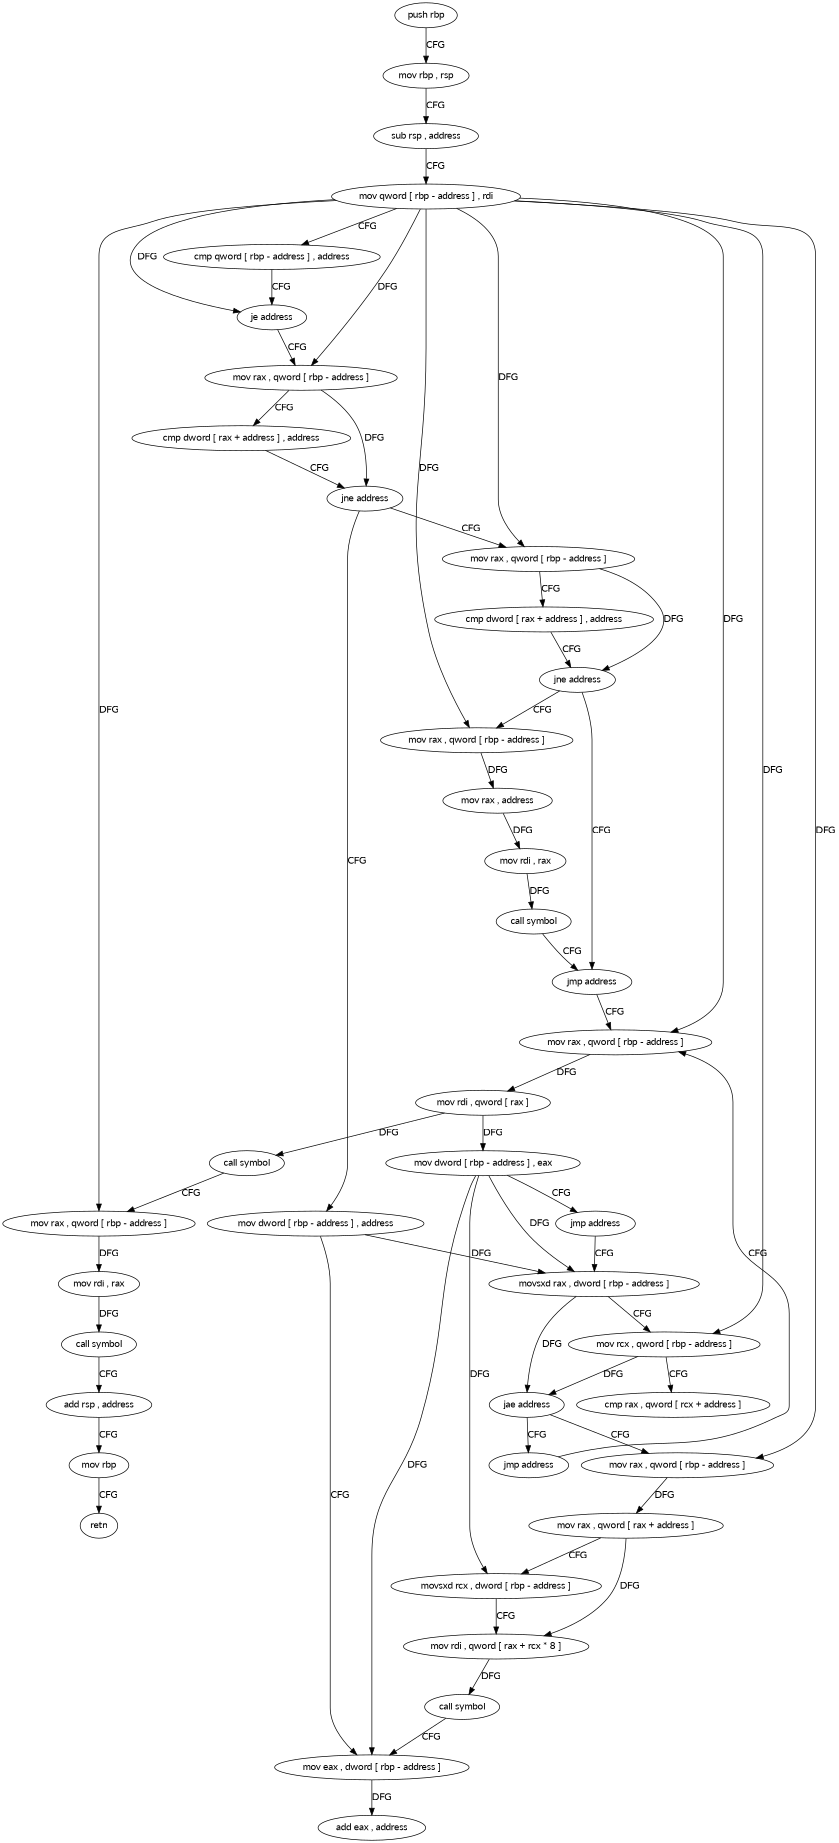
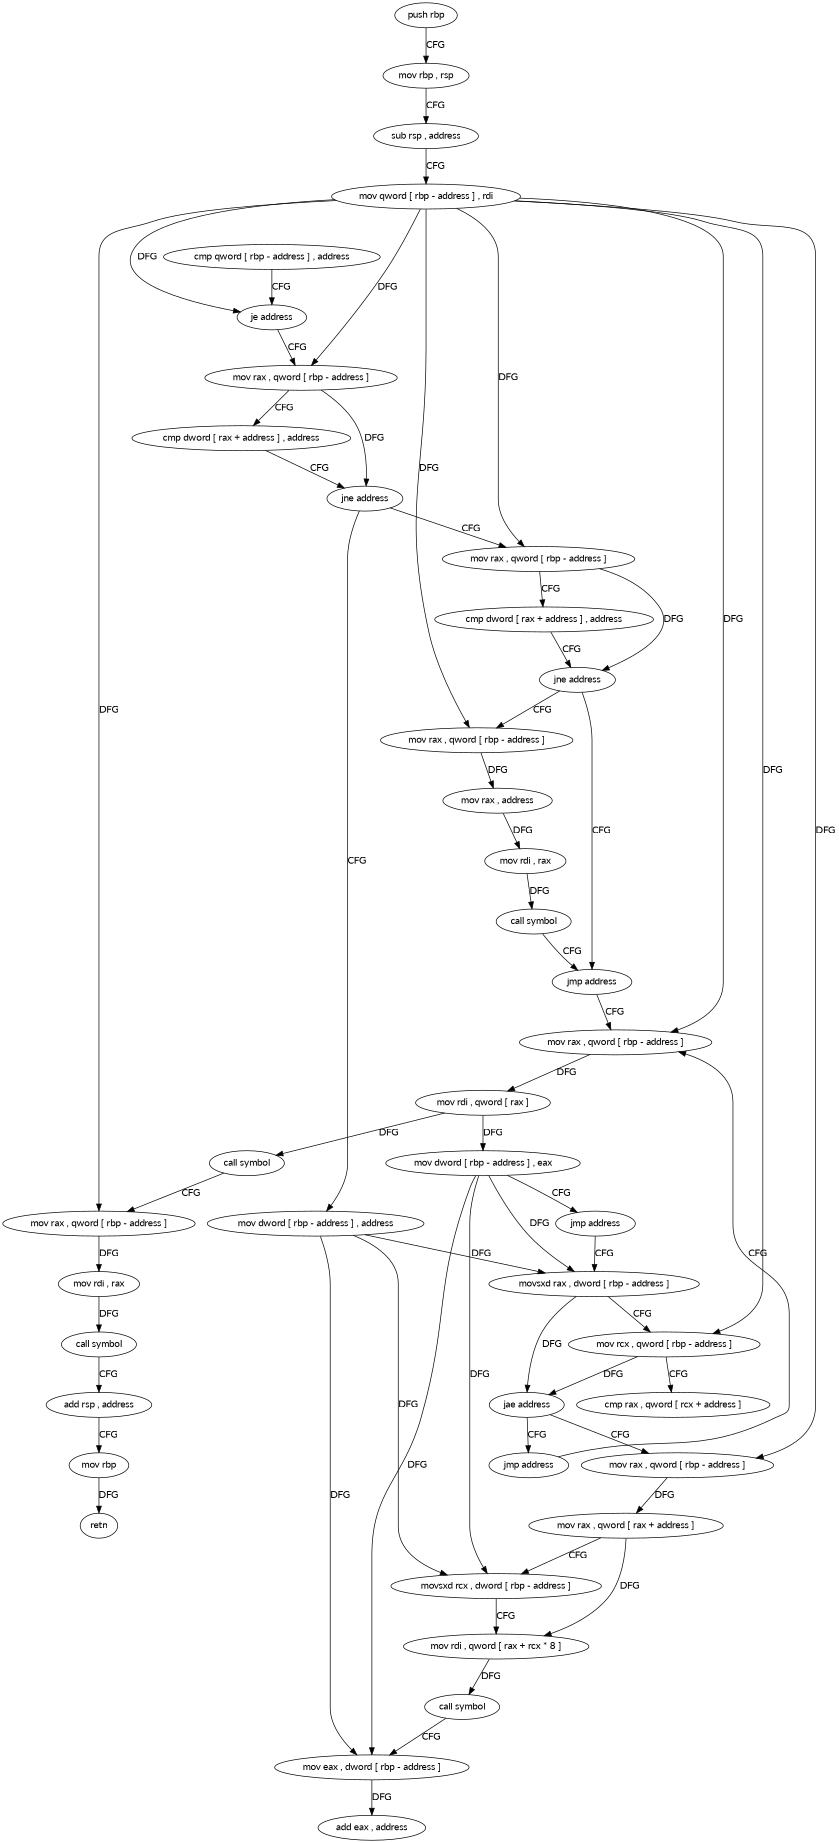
(352, 225) -> none
none -> (398, 1403)
(109, 1495) -> (109, 1495)
(340, 1495) -> (340, 1495)
